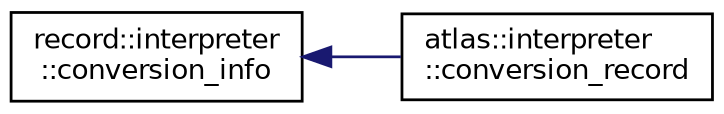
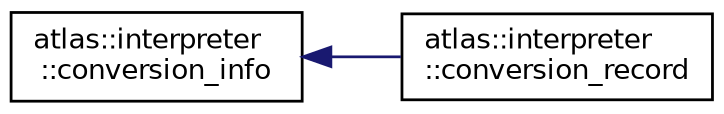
(157, 57) -> (157, 57)
